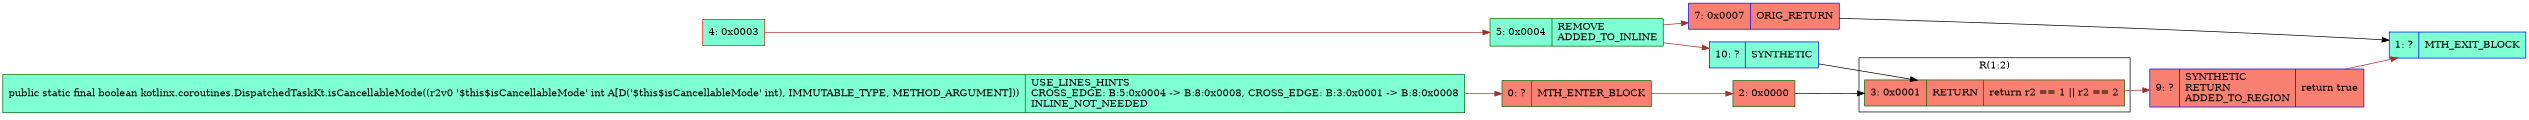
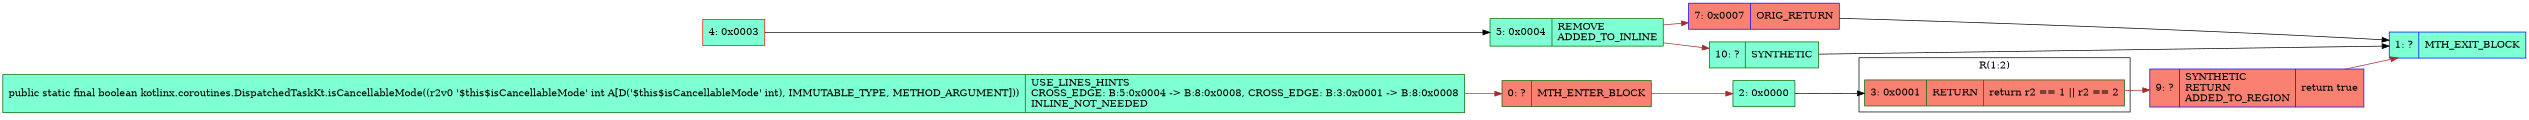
(1124, 32) -> (1124, 32)
(1764, 55) -> (1764, 55)
(1864, 71) -> (2100, 50)
(1764, 94) -> (1764, 94)
